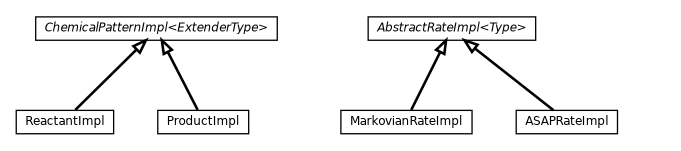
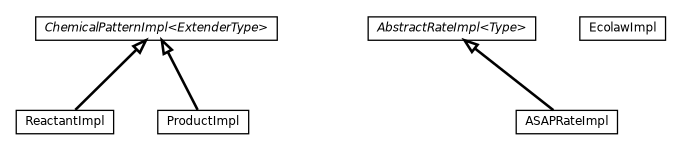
none -> (623, 29)
(406, 122) -> none
